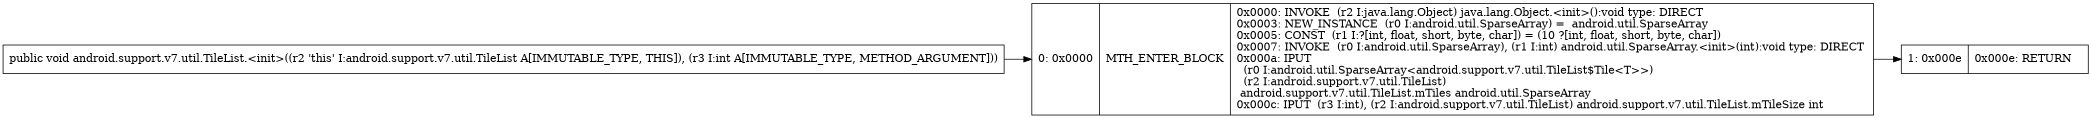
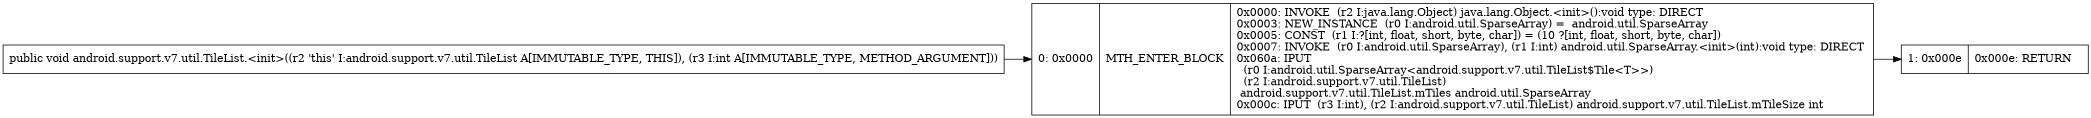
(1277, 59) -> (1277, 59)
